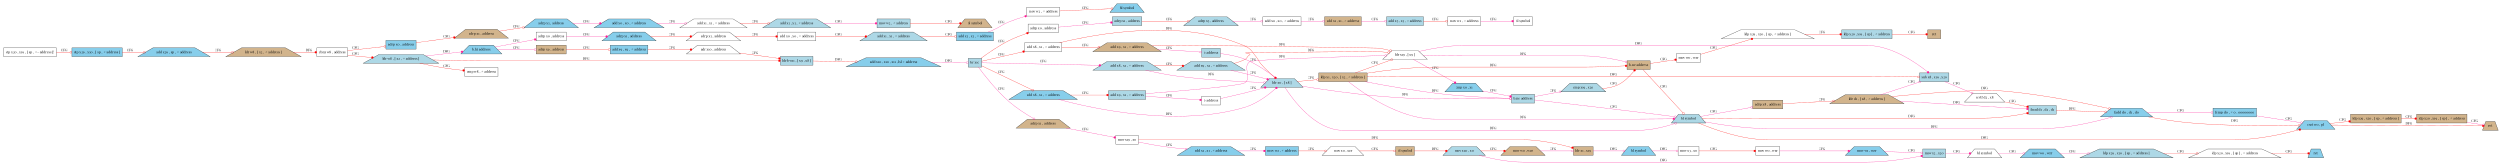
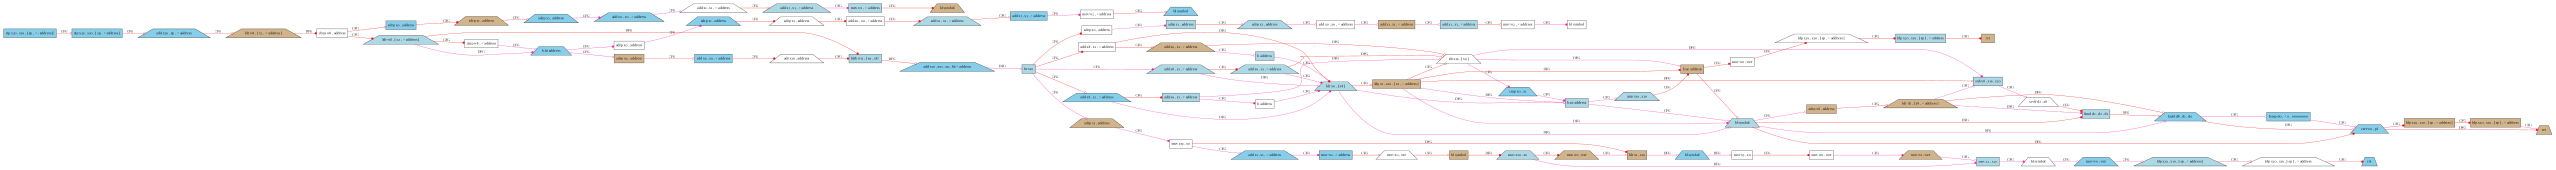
none -> (516, 47)
(30, 52) -> (30, 33)
(2126, 113) -> (2180, 117)
(1867, 151) -> (1921, 155)
